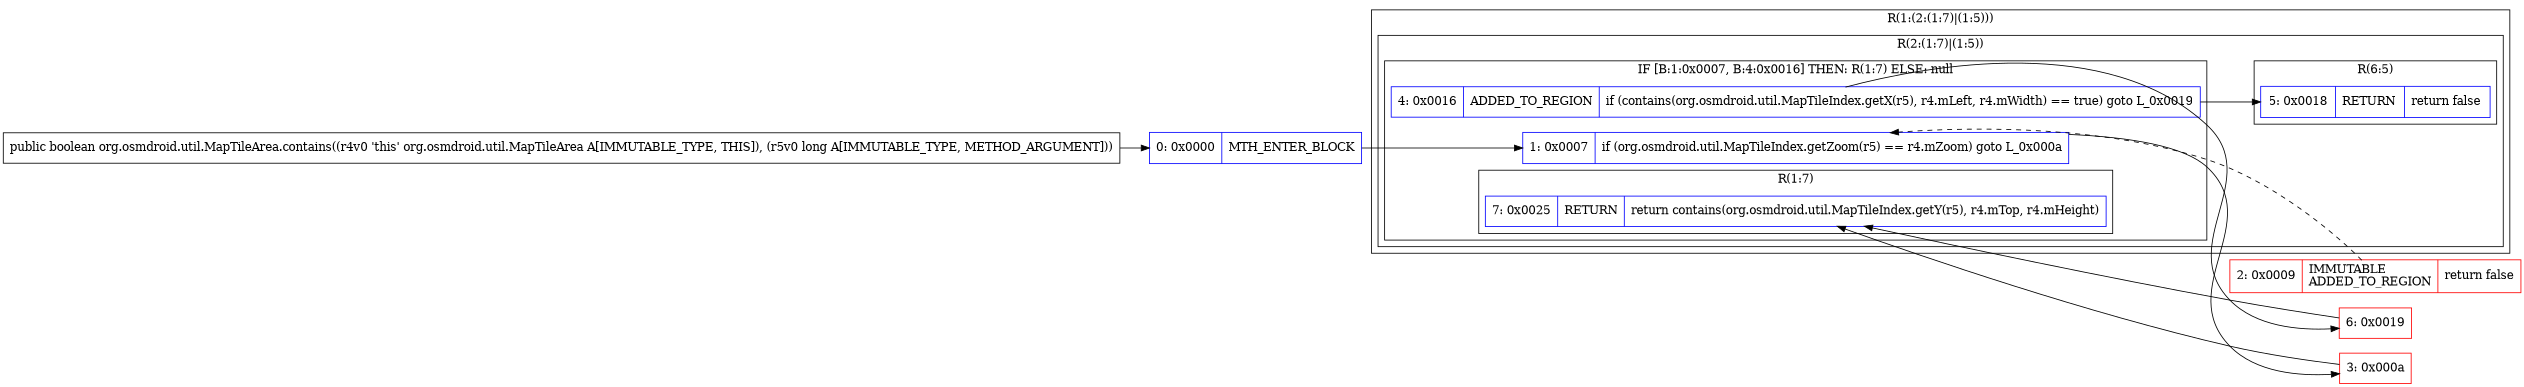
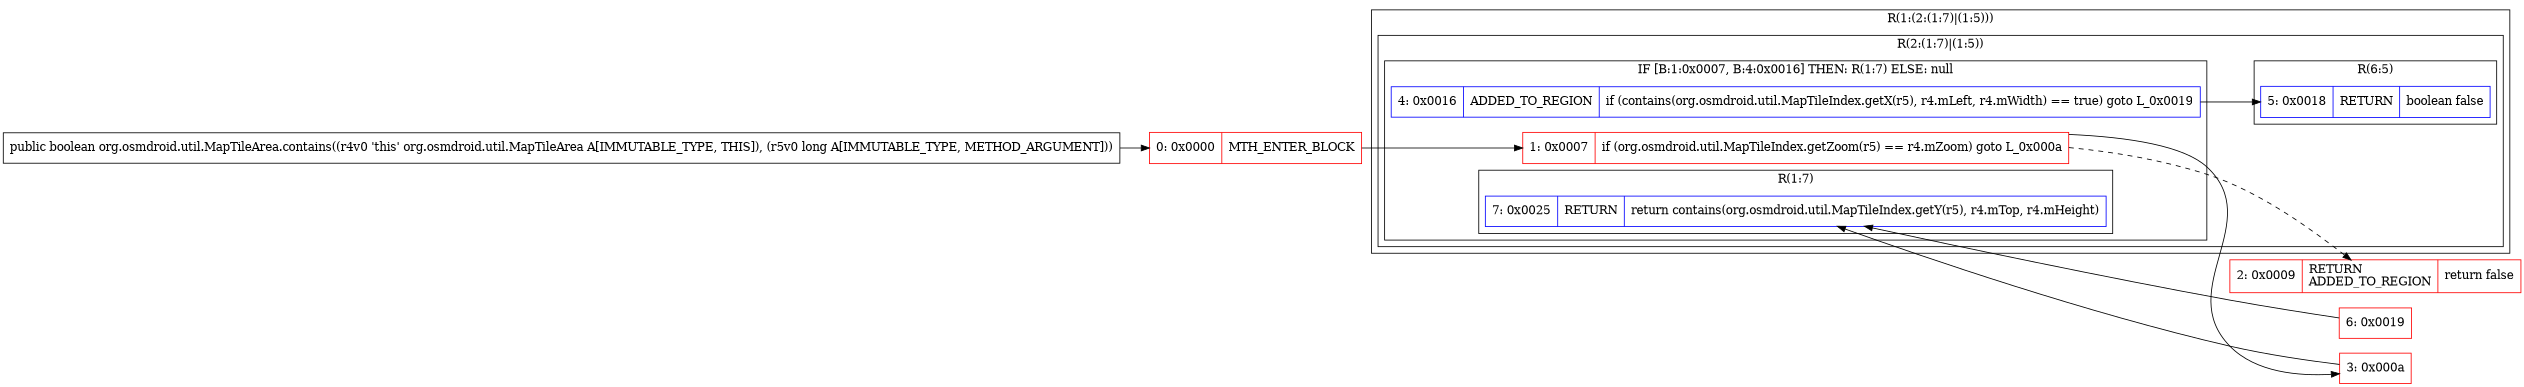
(2173, 101) -> none
(2446, 102) -> (2445, 102)
(1256, 148) -> (1256, 148)
(1796, 148) -> (1796, 148)
(2218, 164) -> (2202, 173)
(2347, 270) -> (2336, 270)
